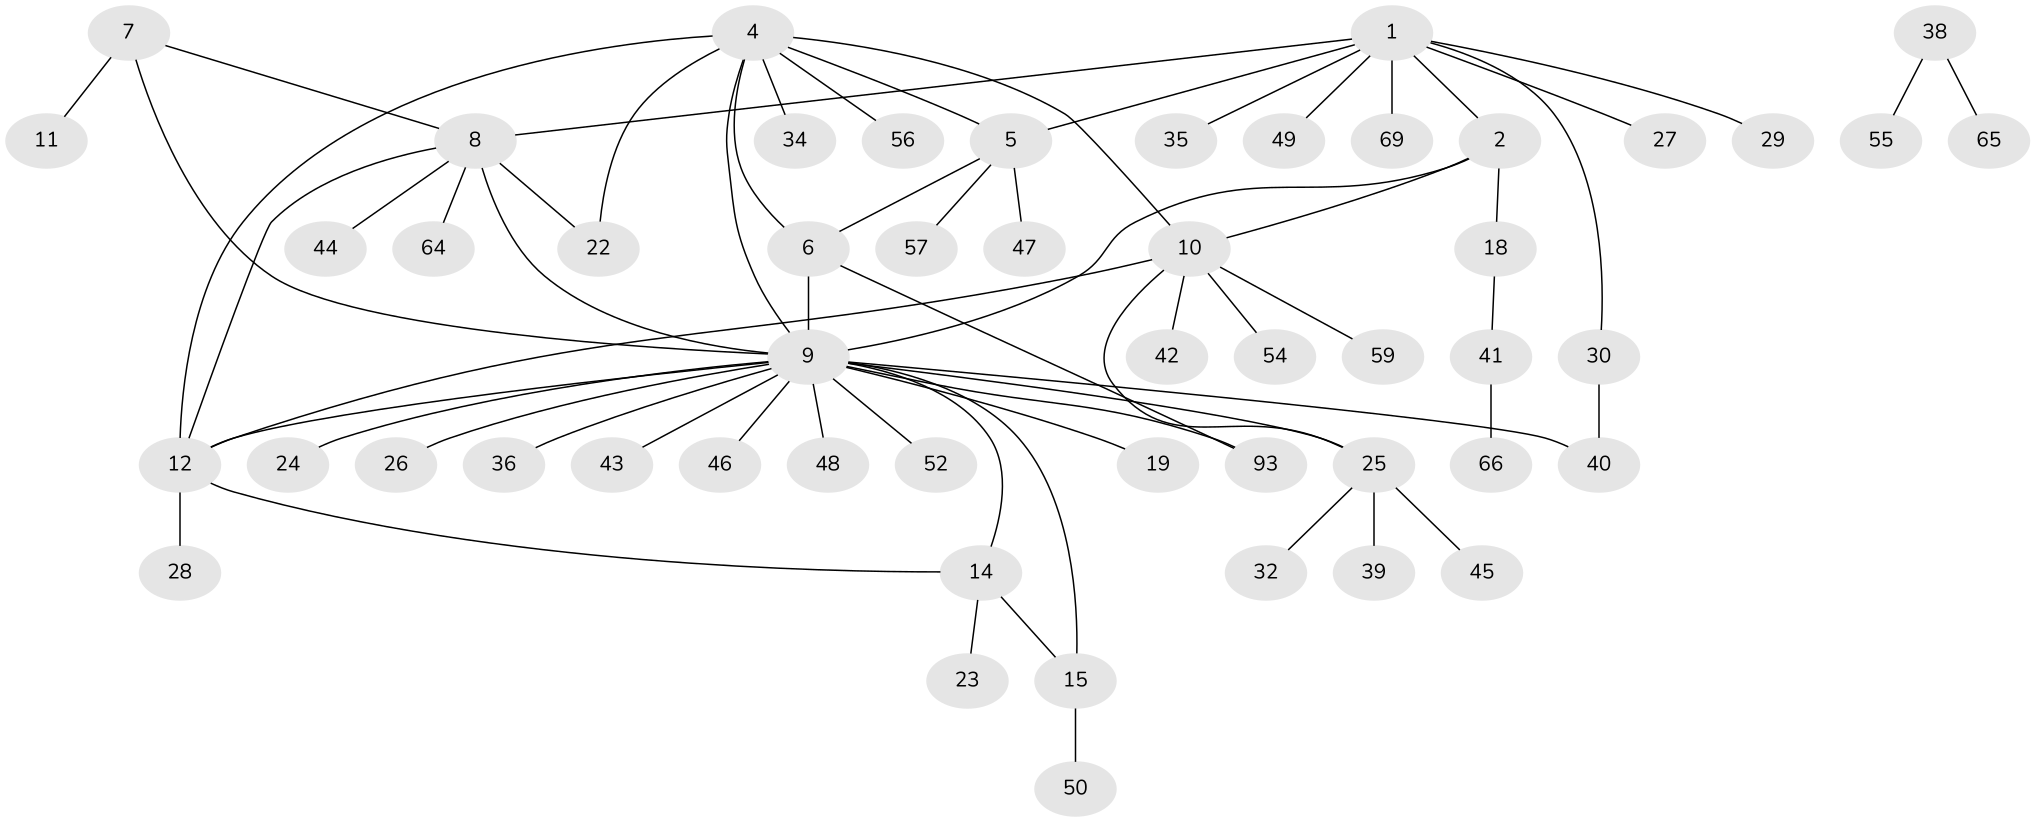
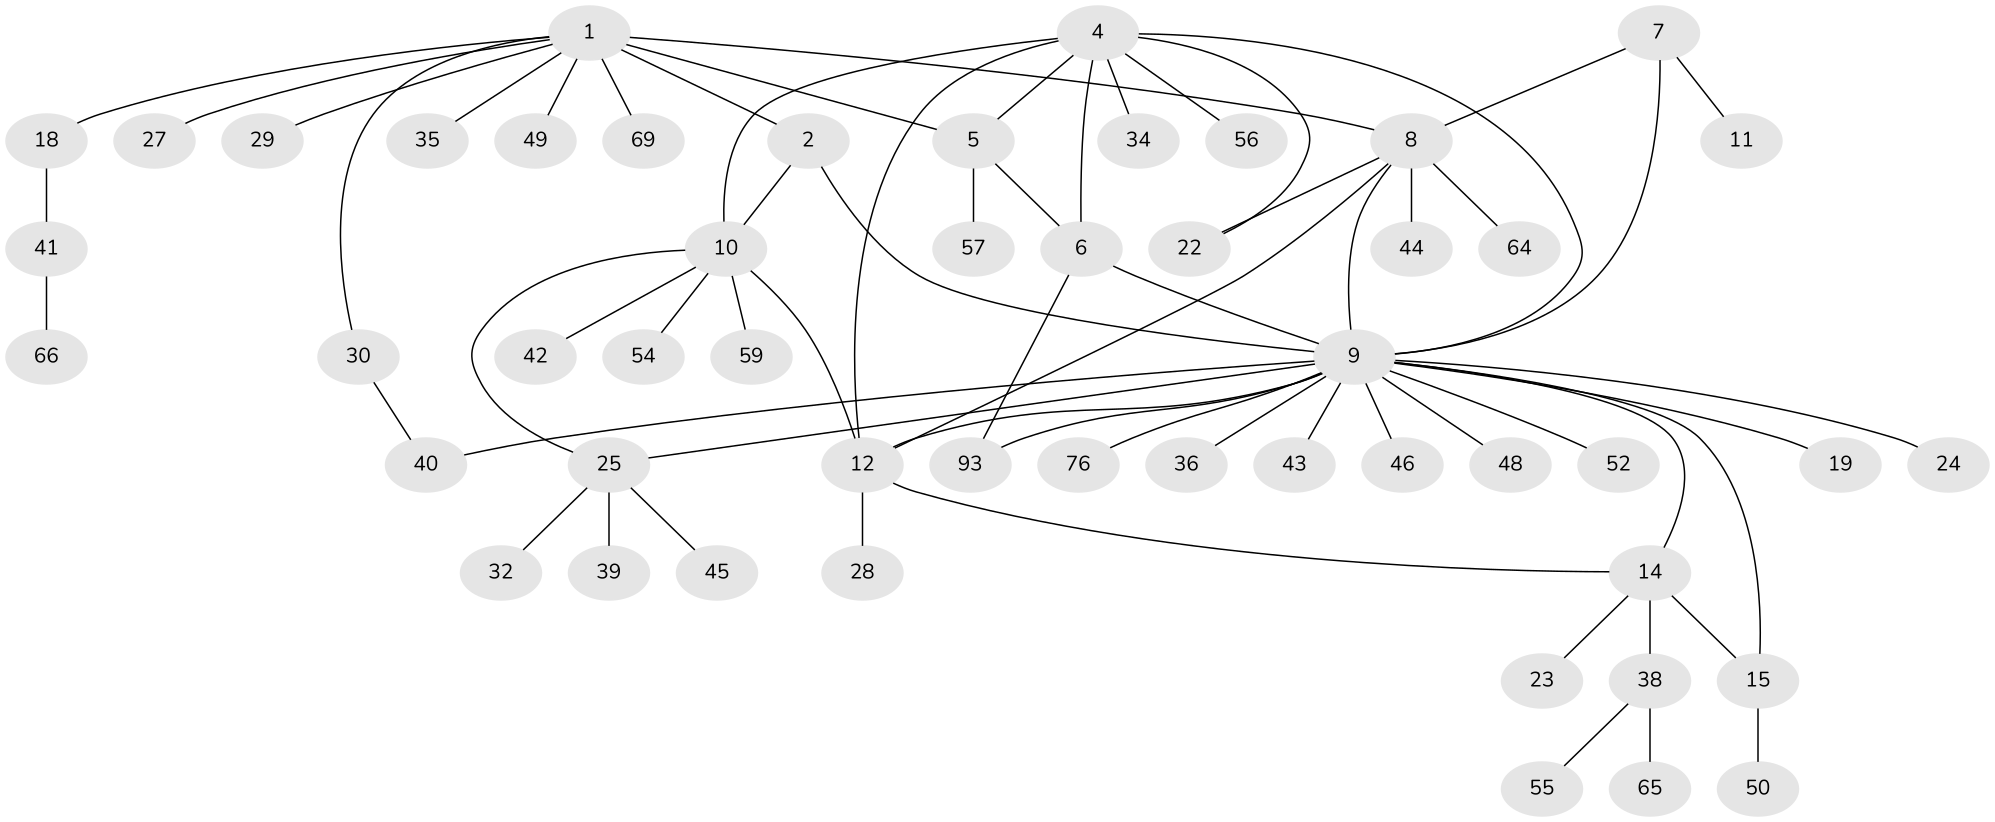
(1498, 195) -> (311, 66)
(1024, 249) -> none
(396, 465) -> (1078, 465)
none -> (1650, 627)
